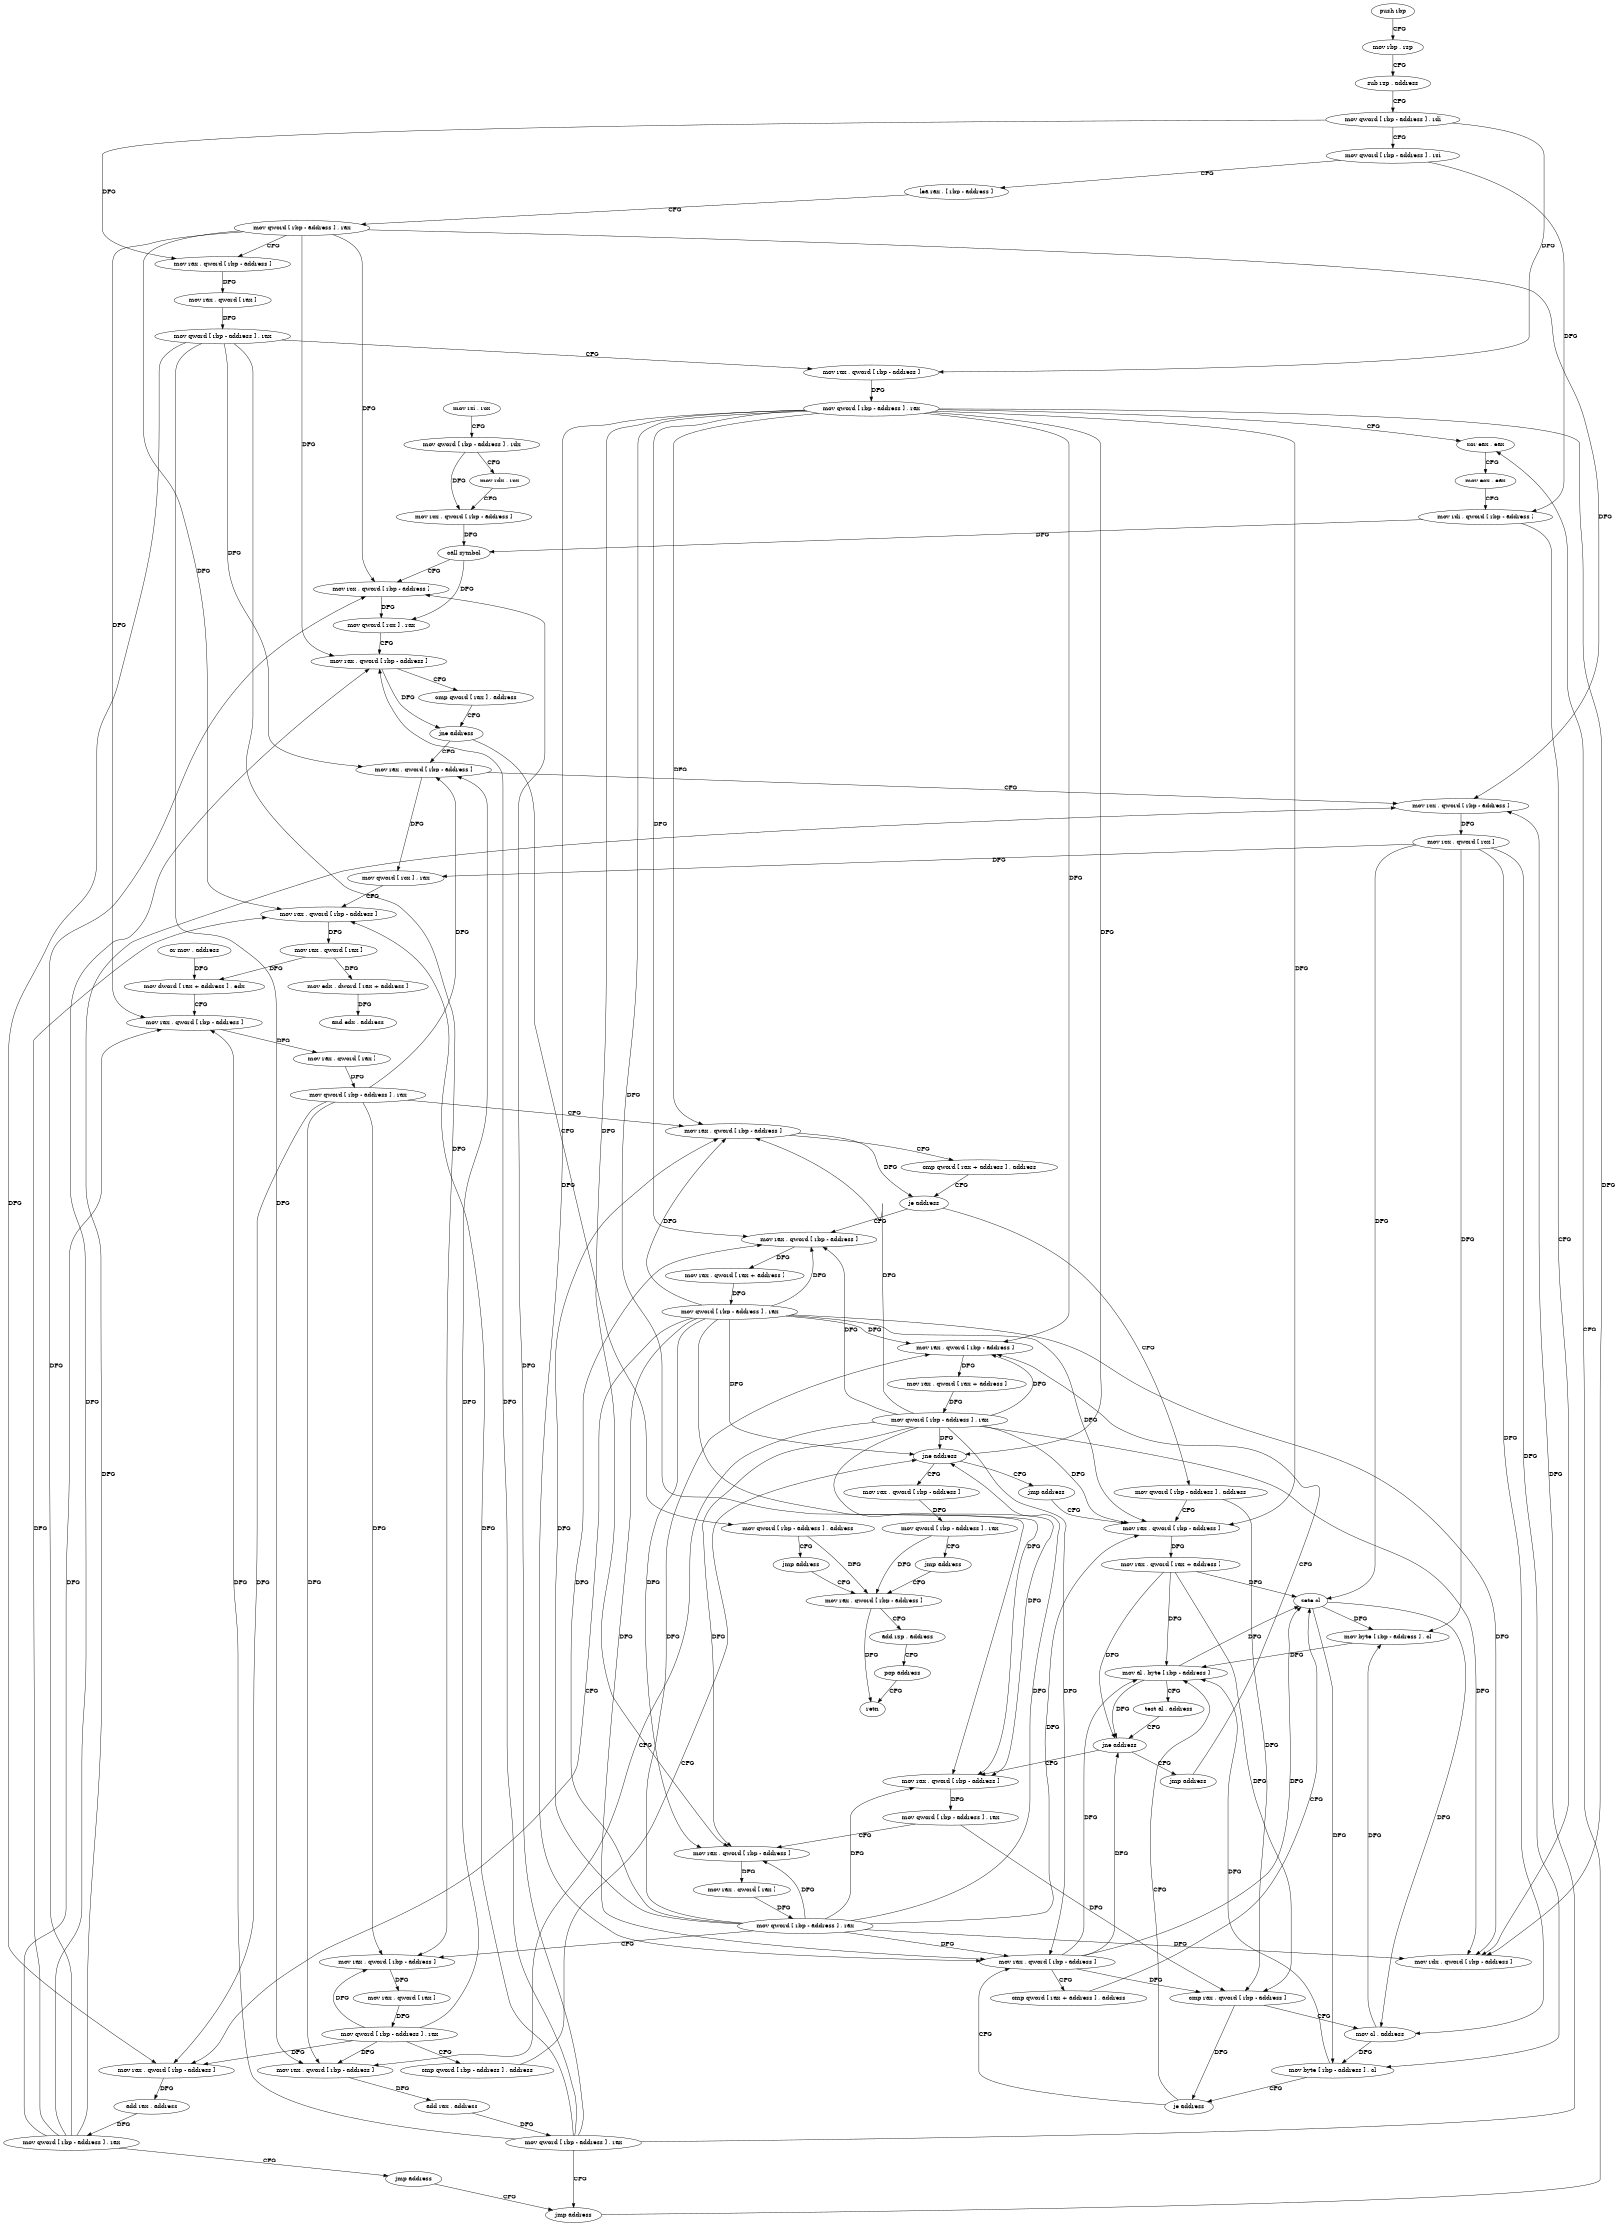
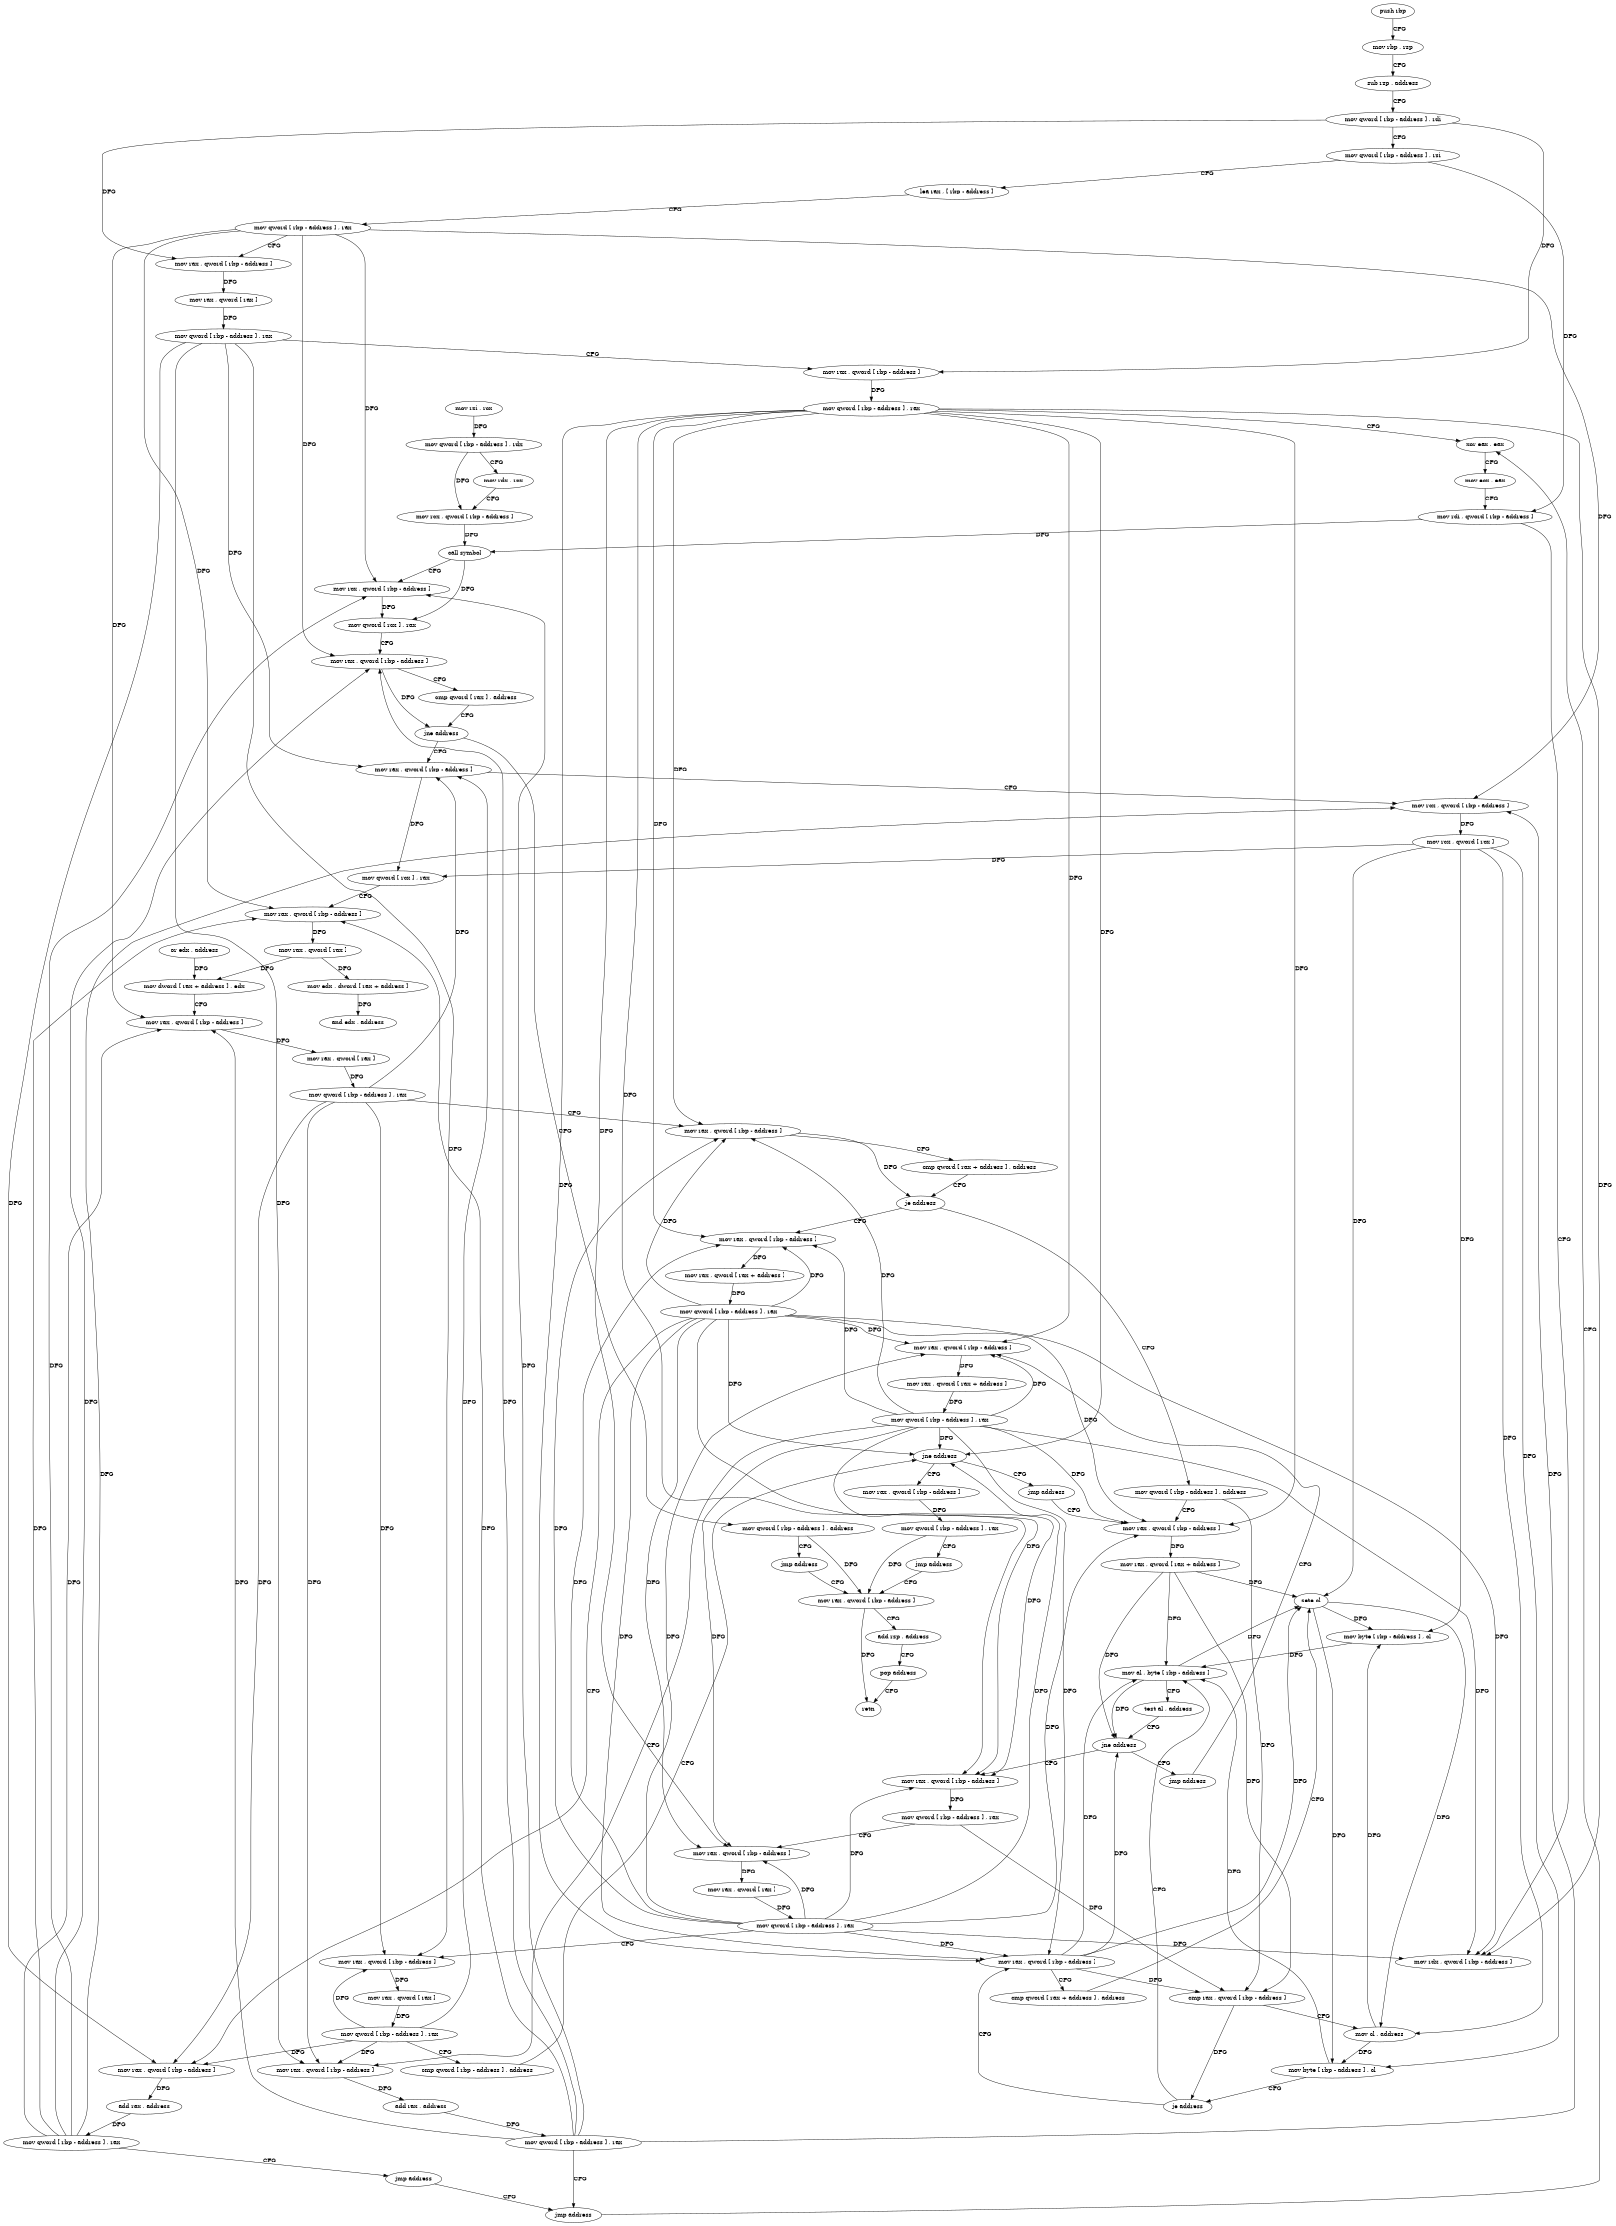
(478, 427) -> (481, 427)
(194, 951) -> (194, 951)
